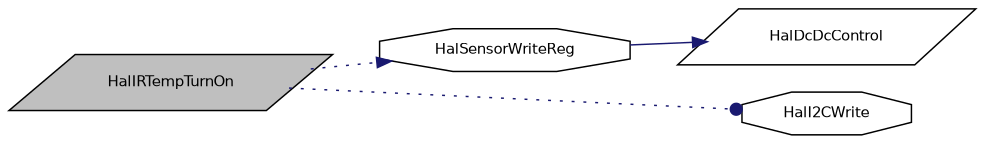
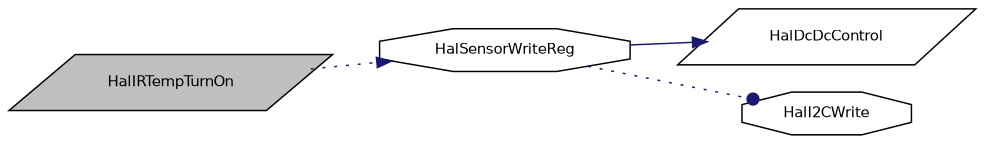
(509, 98) -> (667, 82)
